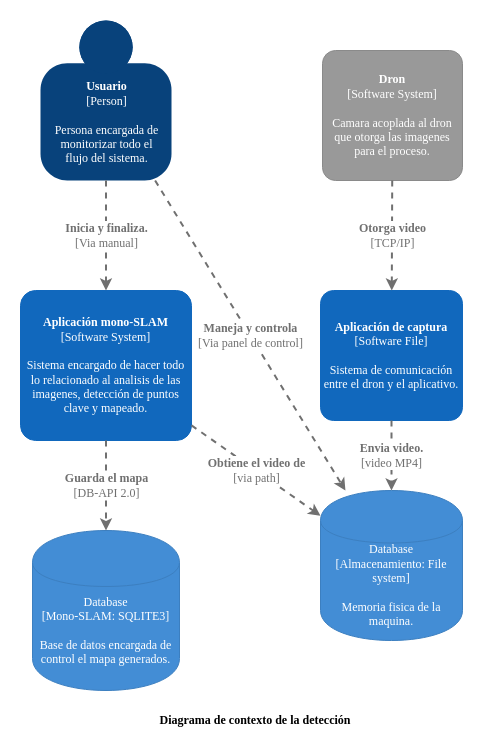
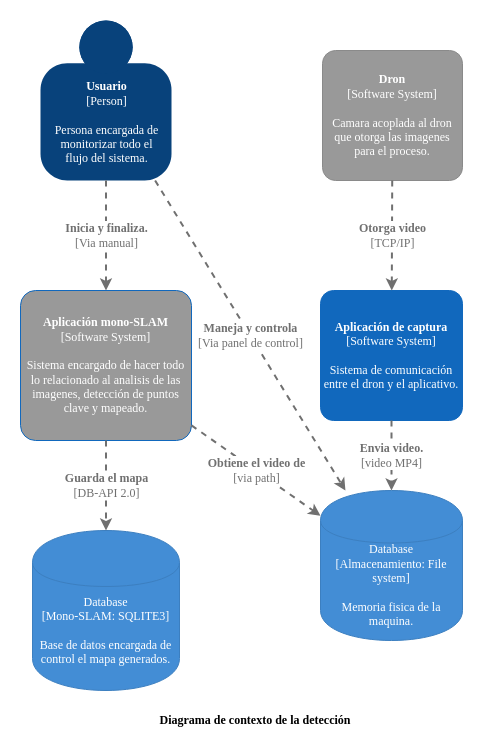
(392, 356) -> (392, 356)
(106, 366) -> (106, 366)
